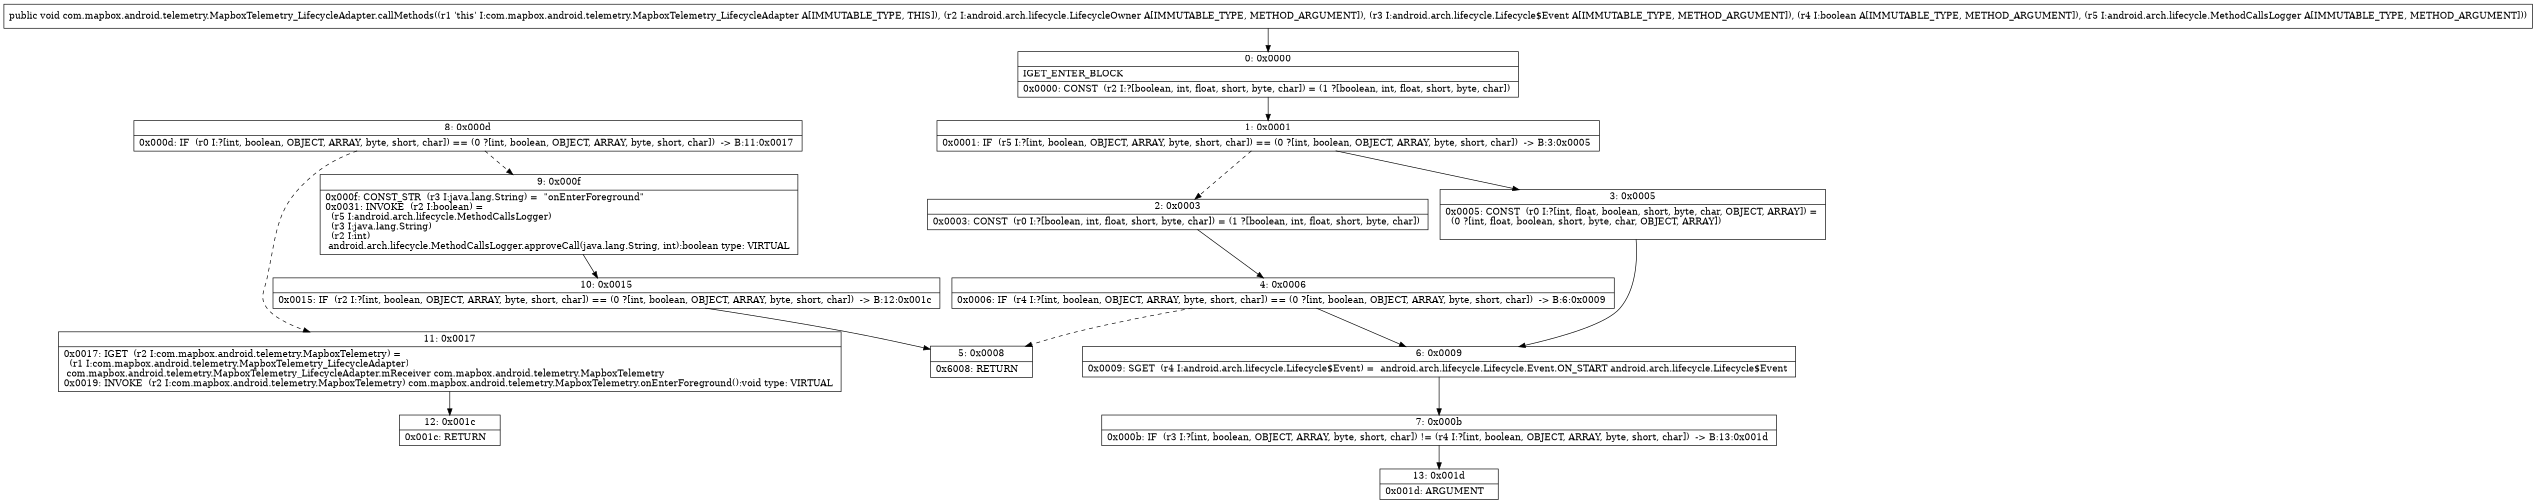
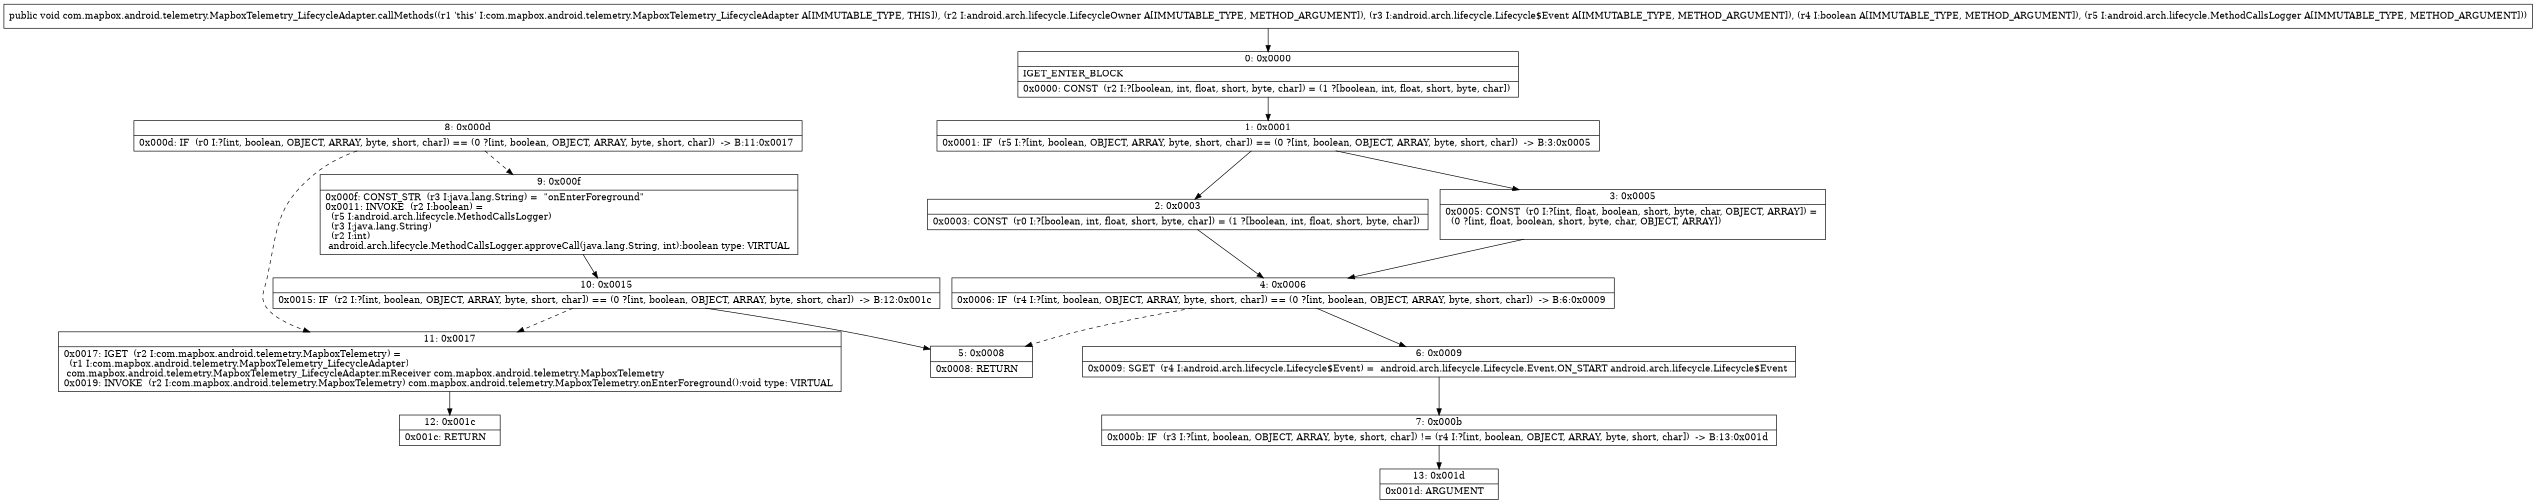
(1226, 173) -> (1226, 173)
(406, 207) -> (406, 207)
(1608, 317) -> (1439, 258)
none -> (548, 319)
(981, 369) -> (981, 369)
